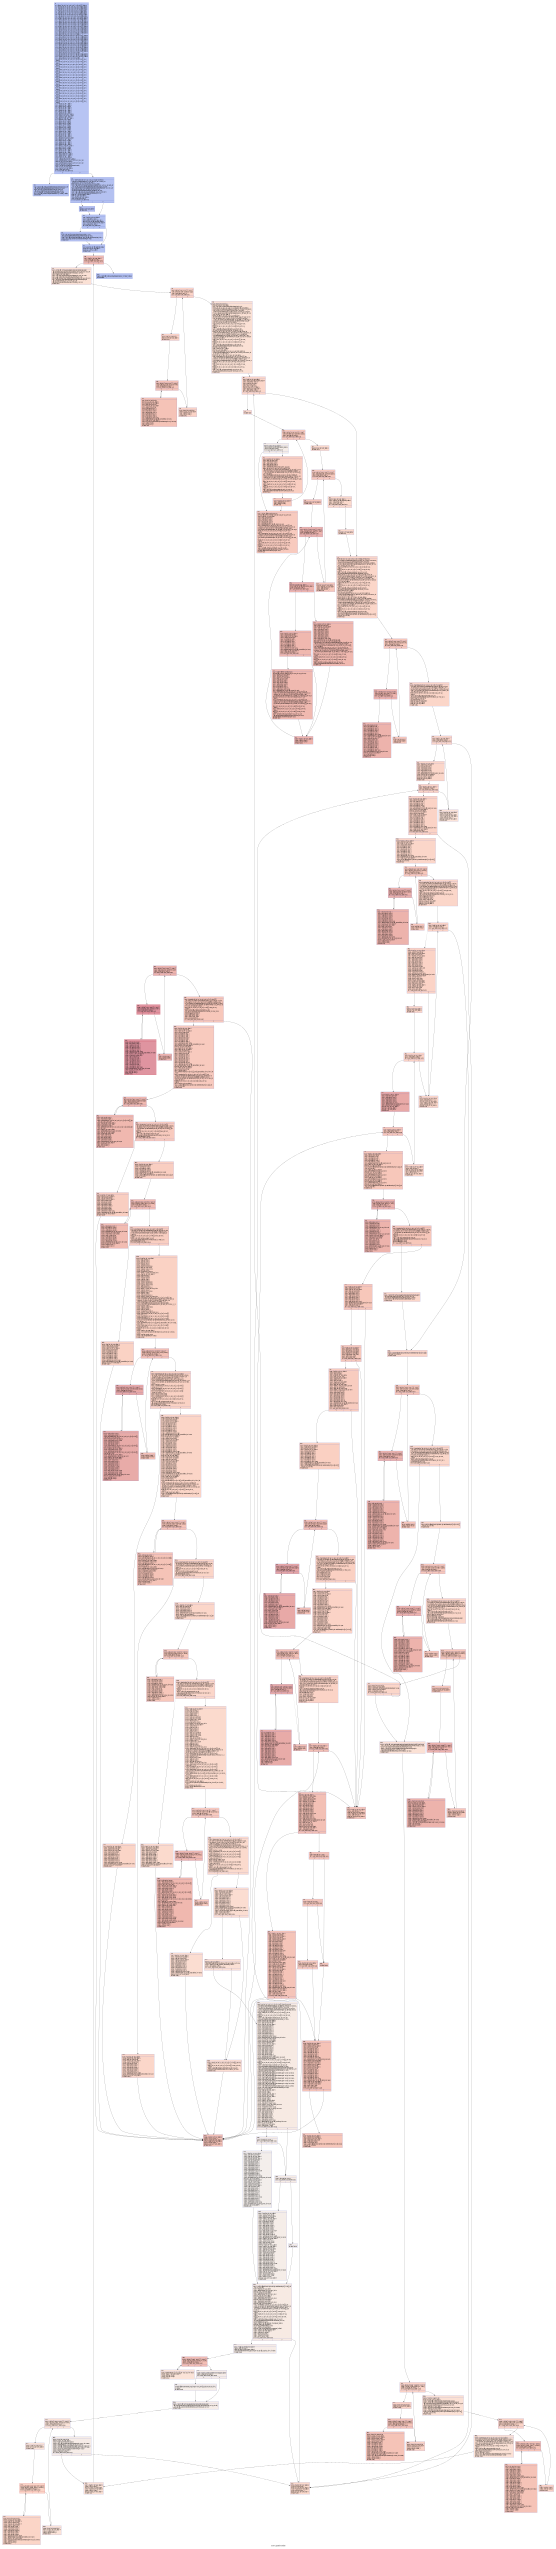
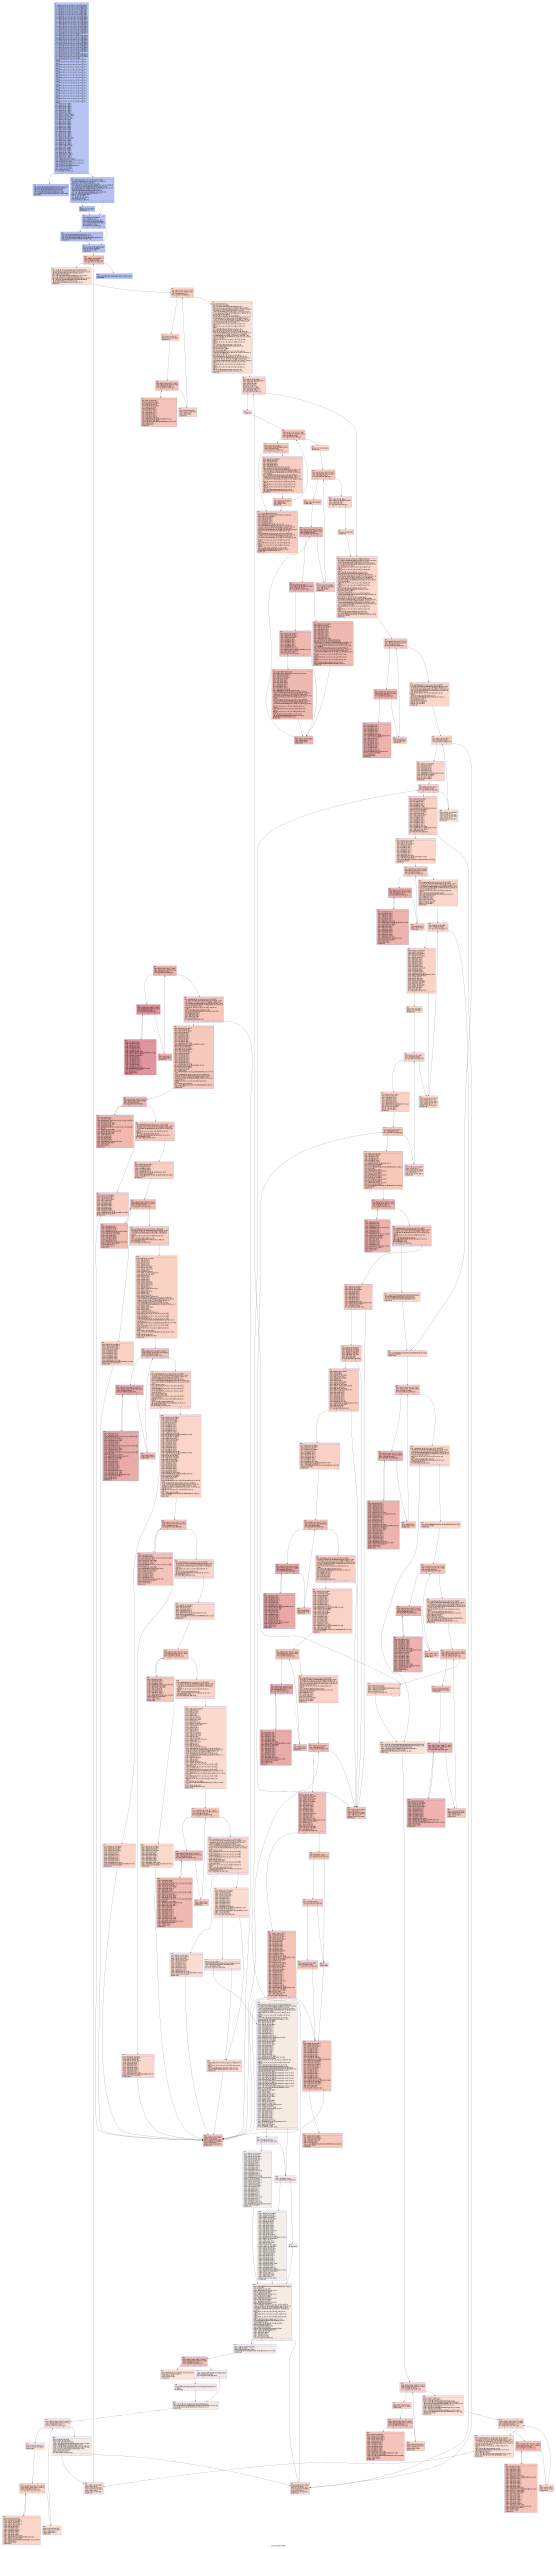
(276, 448) -> (276, 448)
(395, 1102) -> (395, 1102)
